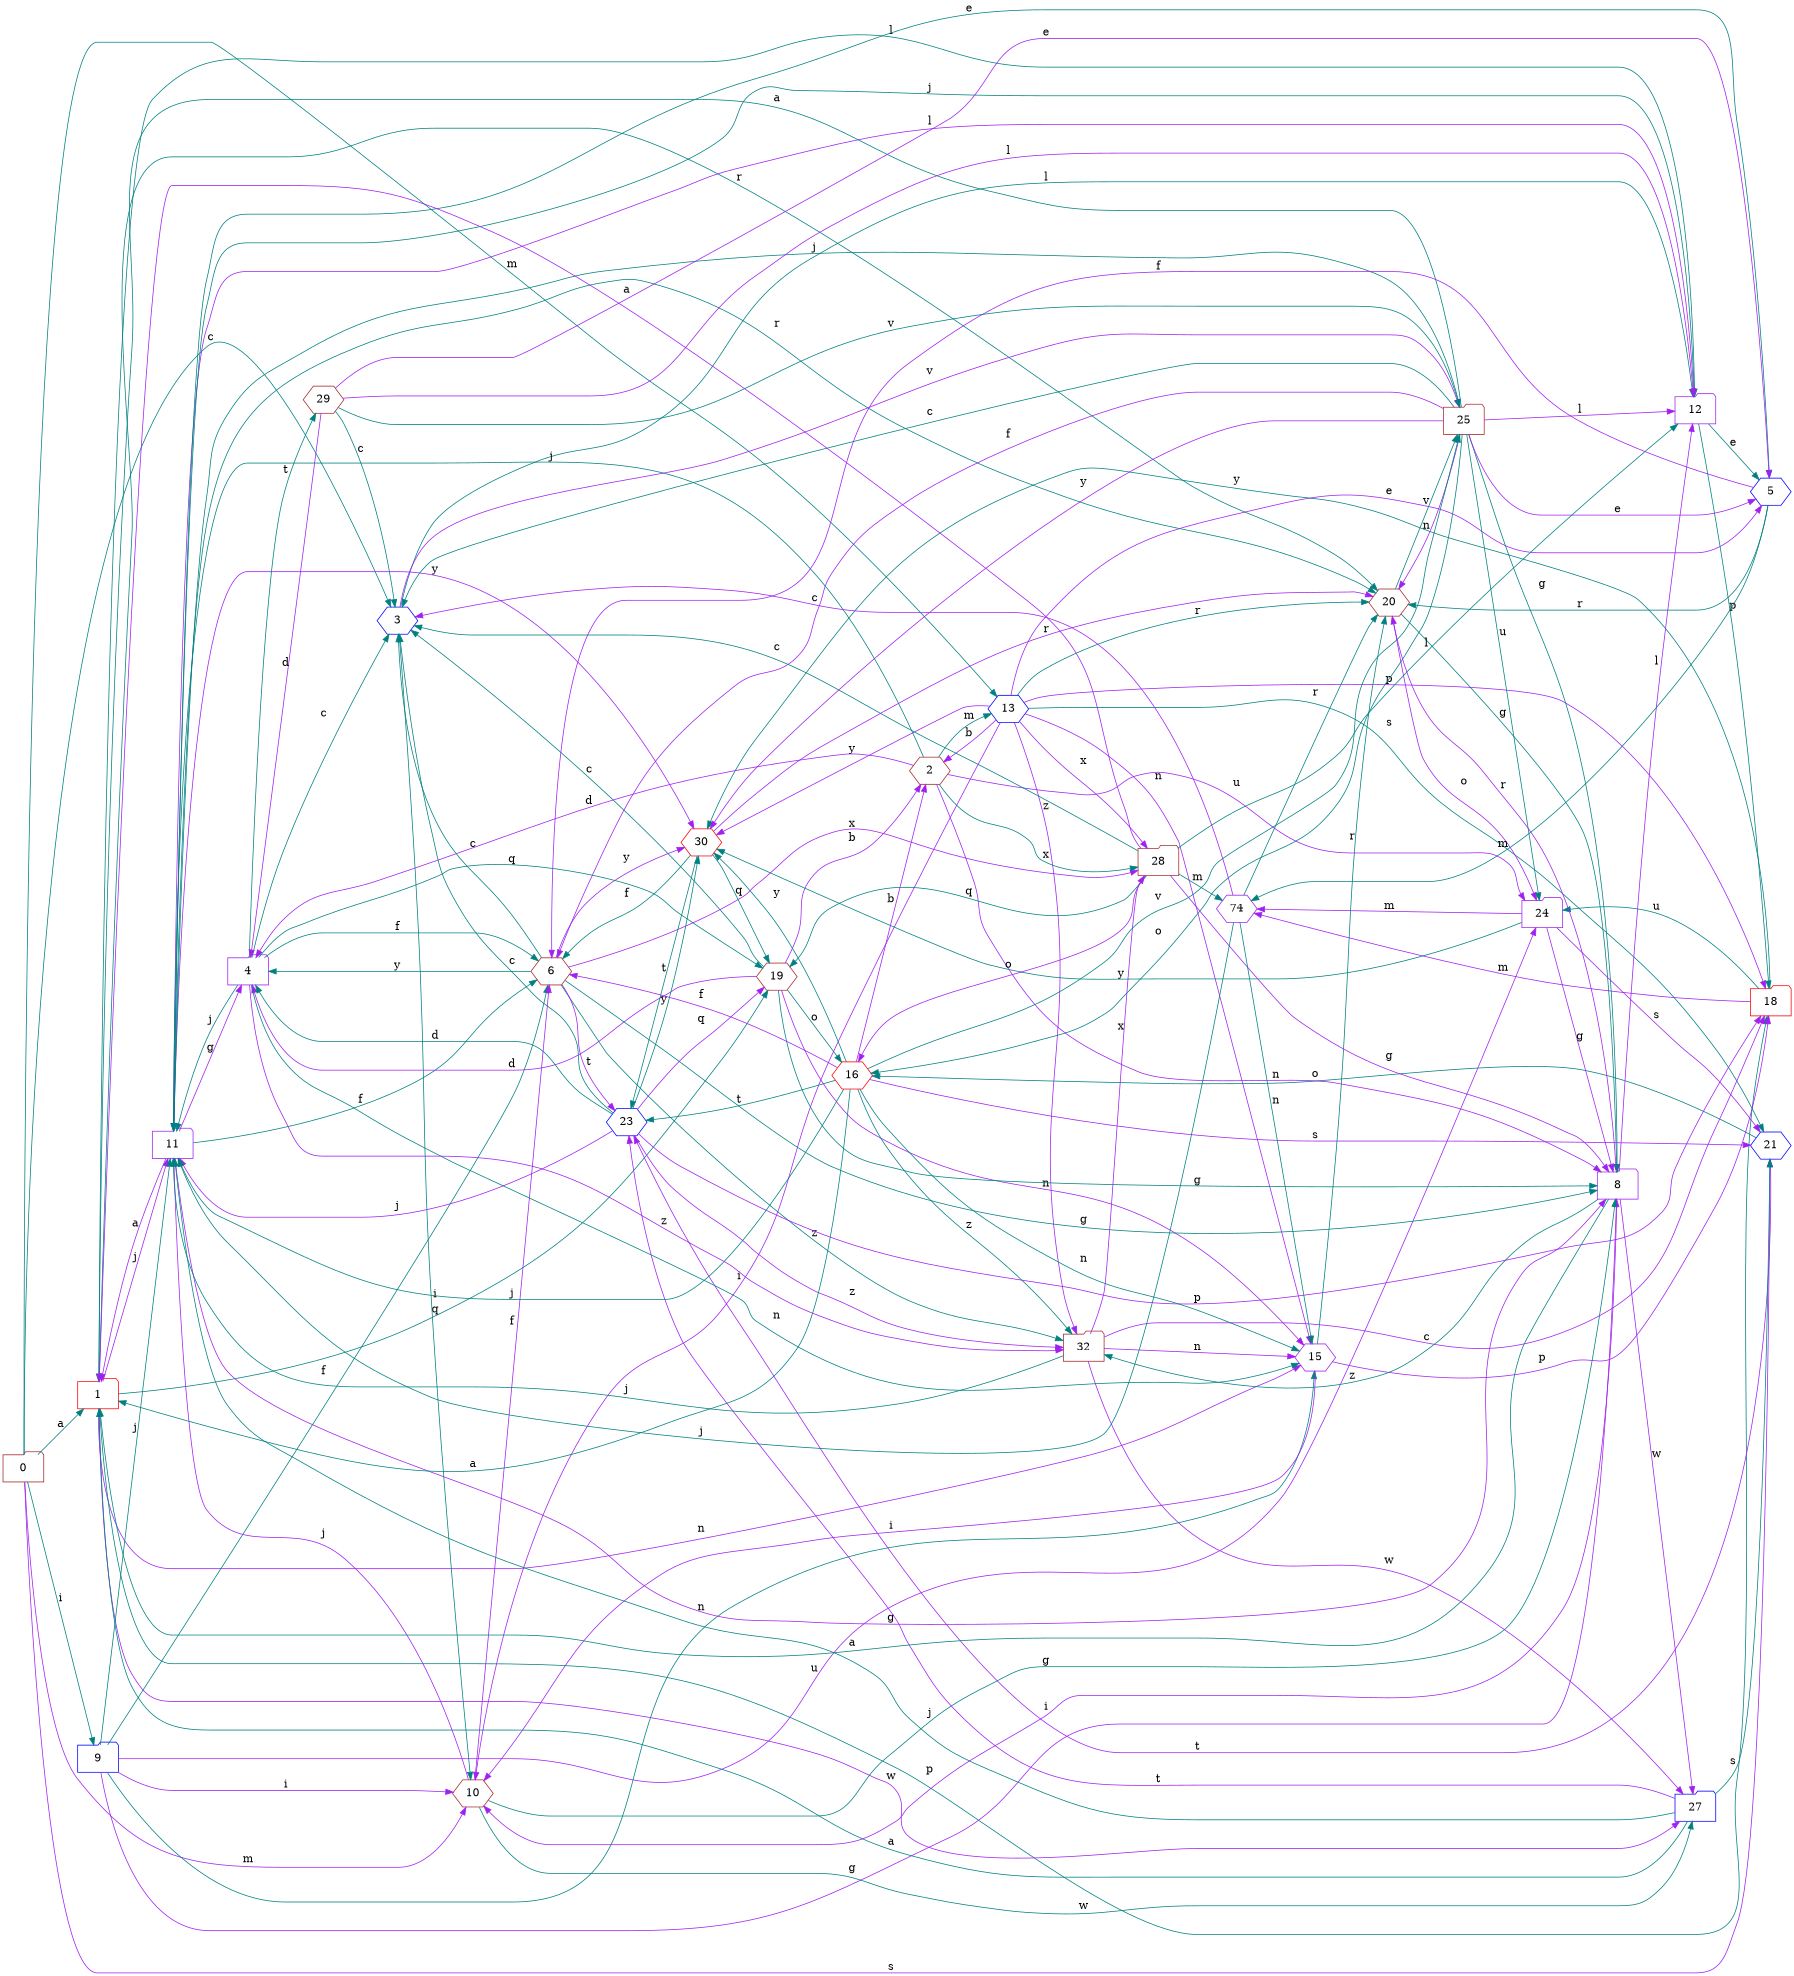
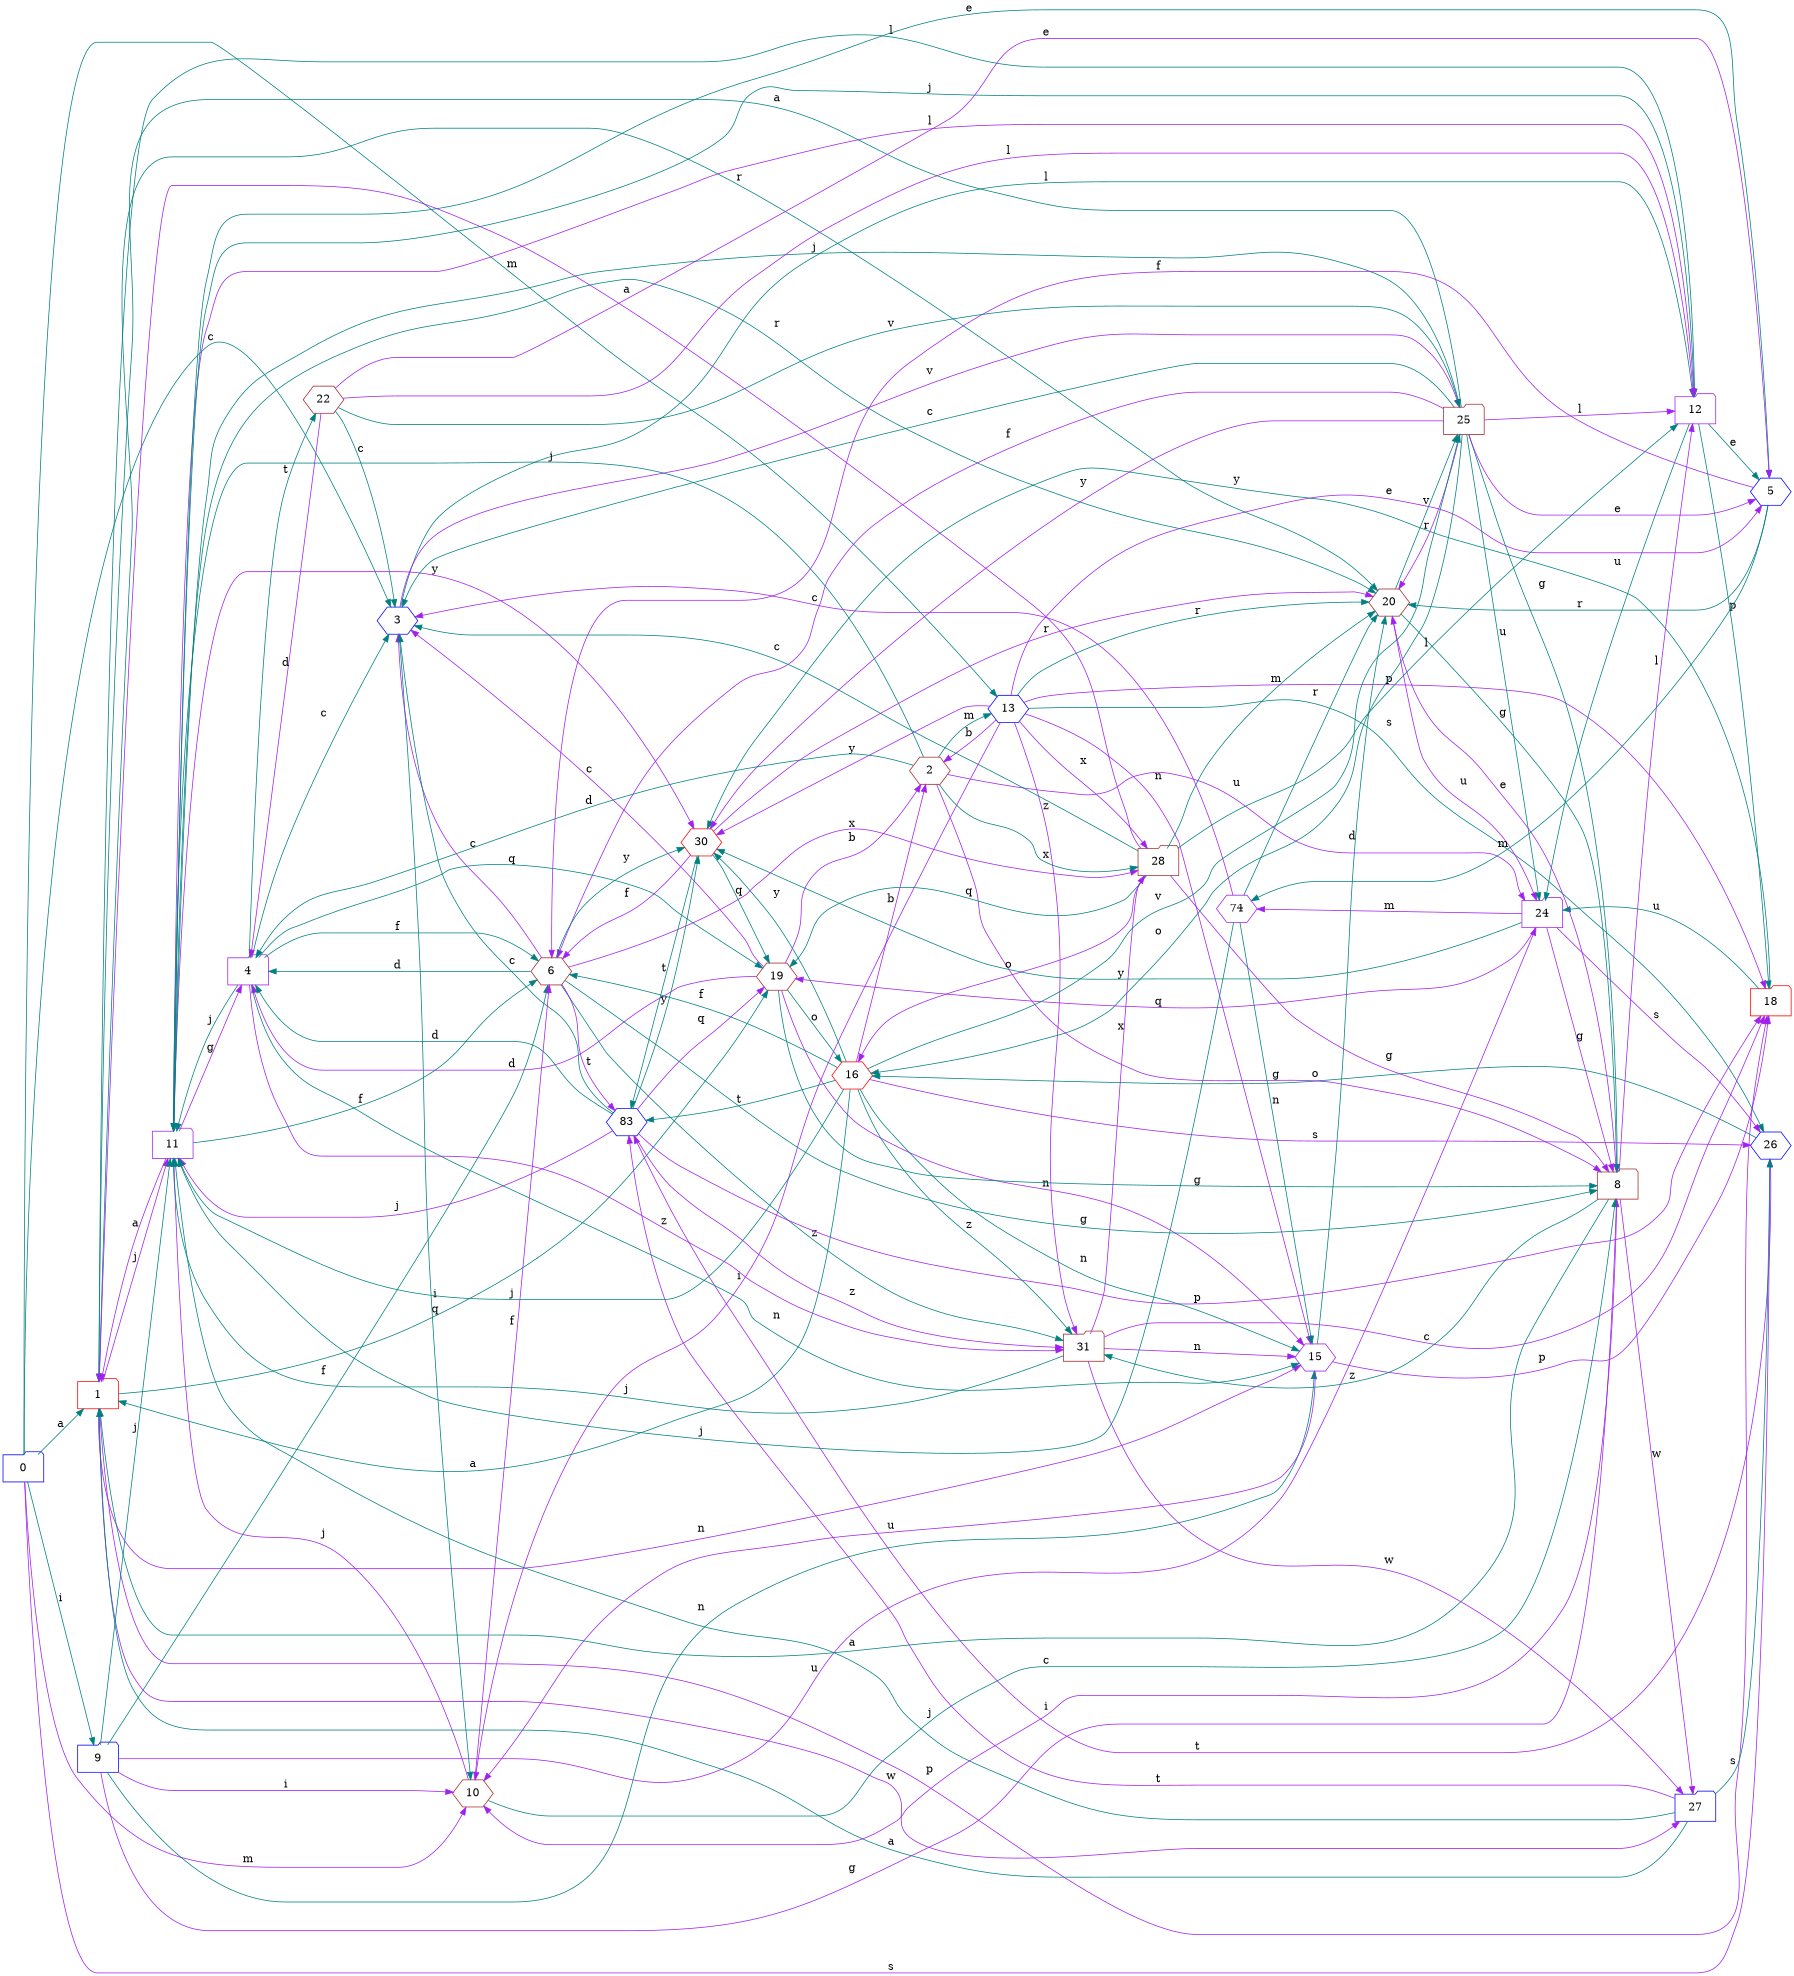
(324, 400) -> (324, 400)
(1427, 526) -> (1427, 526)
none -> (1607, 655)
(1464, 782) -> (1464, 782)
(1503, 785) -> (1503, 785)
(602, 789) -> (602, 789)
(572, 813) -> (572, 813)
(434, 816) -> (434, 816)
(1352, 837) -> (1352, 837)
(1196, 885) -> (1248, 716)
(603, 889) -> (603, 889)
(633, 909) -> (633, 909)
(397, 966) -> (397, 966)
(1503, 974) -> none
none -> (1180, 1008)
(711, 1010) -> (711, 1010)
(1276, 1075) -> (1276, 1075)
(627, 1122) -> (627, 1122)
(1771, 1146) -> (1771, 1146)
(1618, 1186) -> (1618, 1186)
(1084, 1348) -> (1084, 1348)
(23, 1468) -> (23, 1468)
(891, 1526) -> (891, 1526)
(910, 1624) -> none
(1046, 1661) -> (1046, 1661)
(1089, 1913) -> none
(1233, 1934) -> (1233, 1934)
